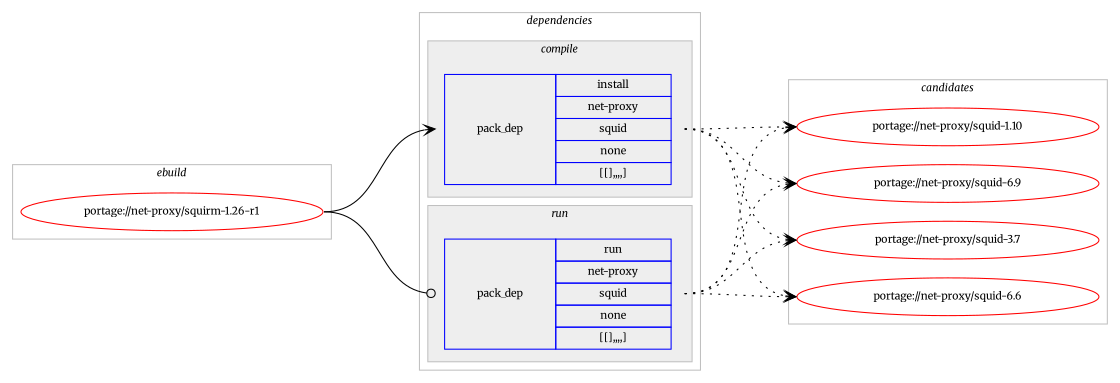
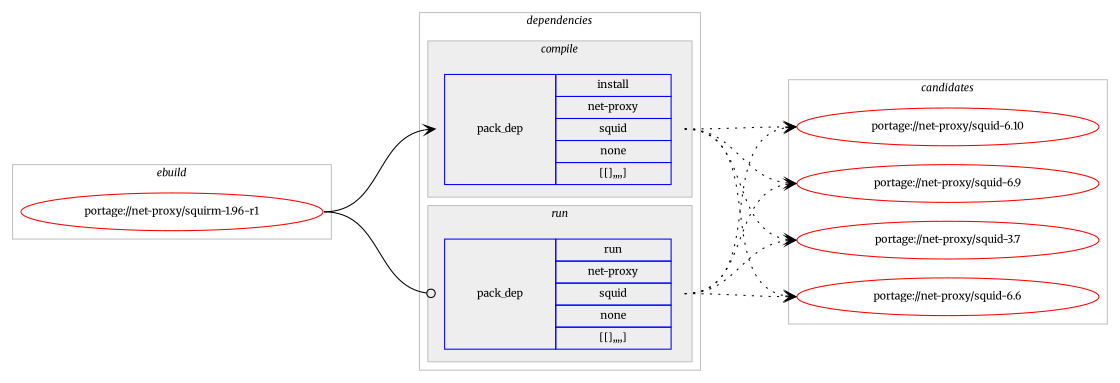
(948, 127) -> (948, 127)
(172, 212) -> (172, 212)
